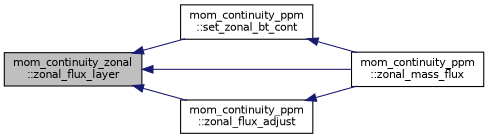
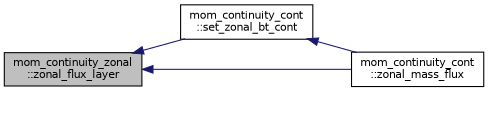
(247, 22) -> (247, 22)
(418, 69) -> (418, 69)
(247, 117) -> none
